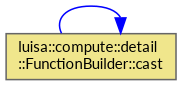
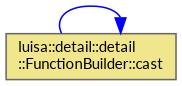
(91, 57) -> (91, 57)
